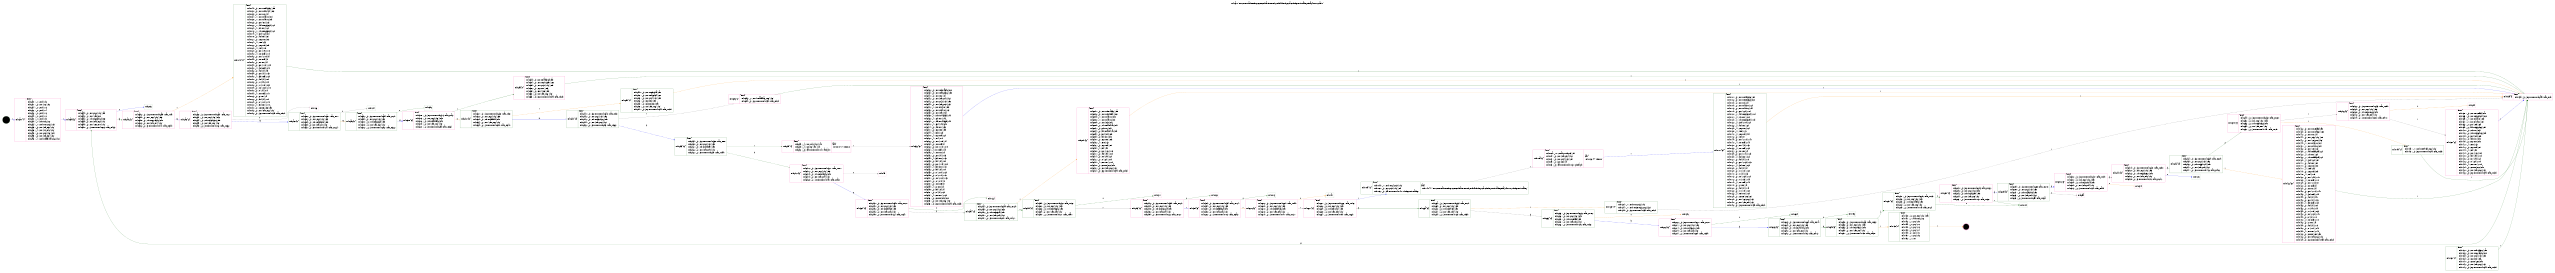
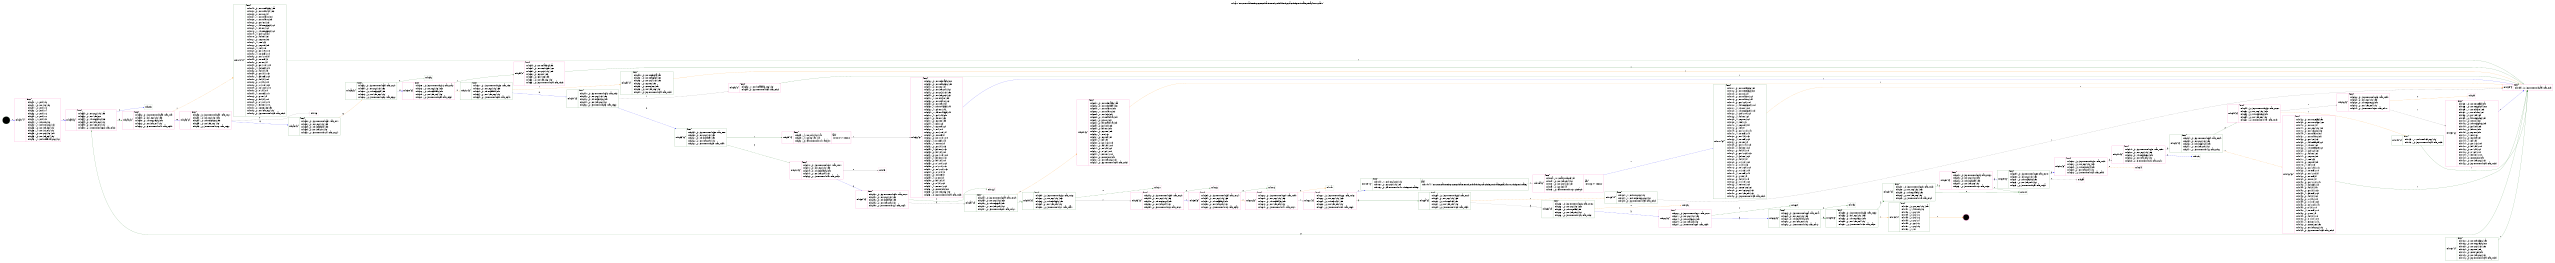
(371, 108) -> none
